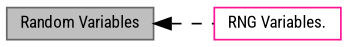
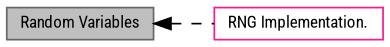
(278, 24) -> (299, 24)
